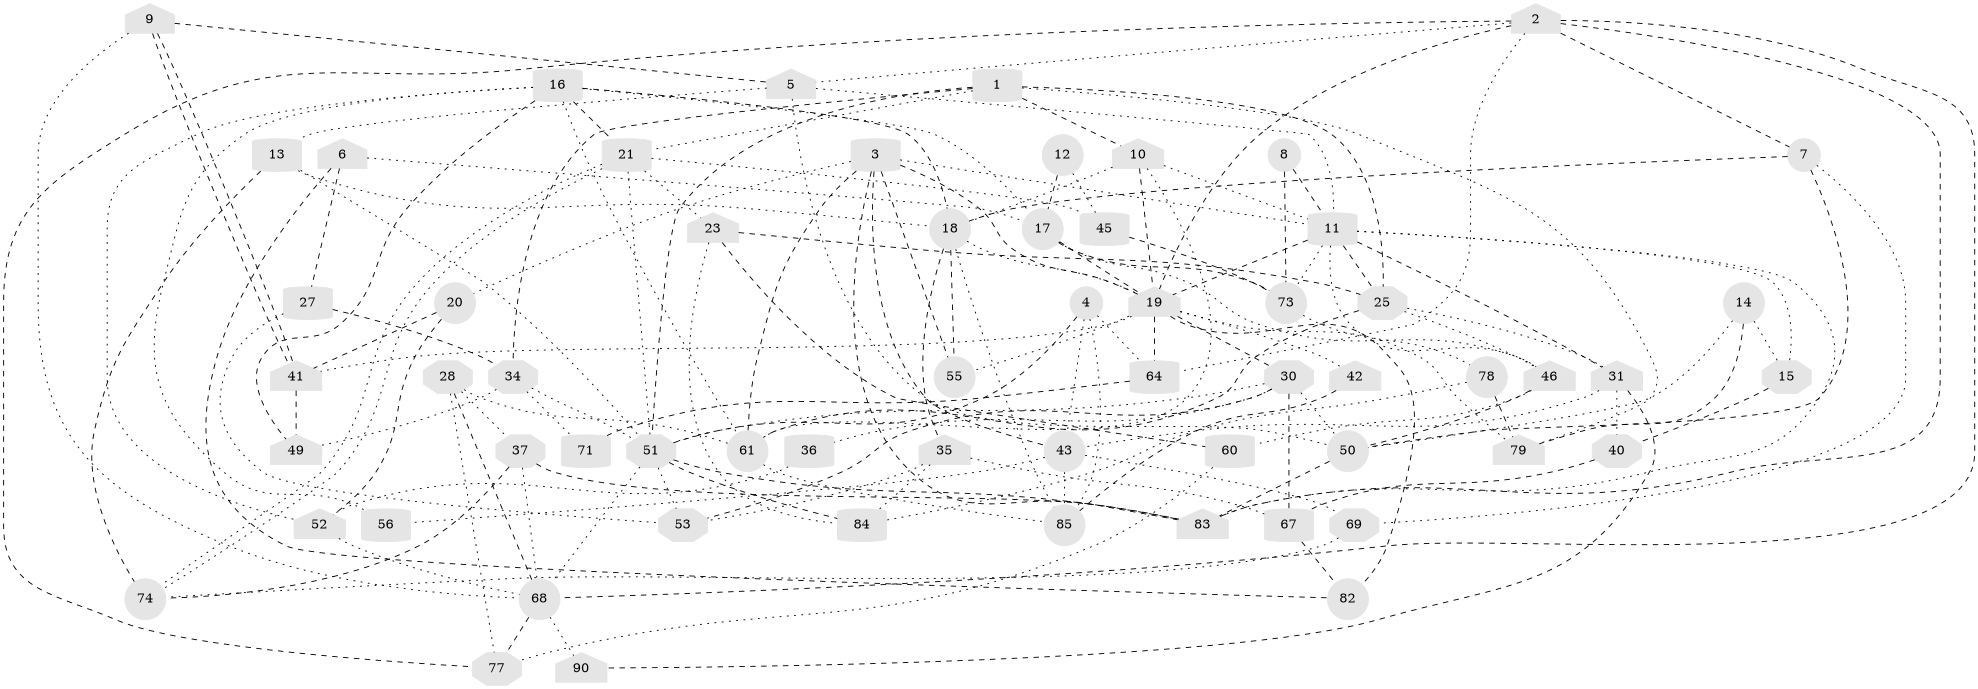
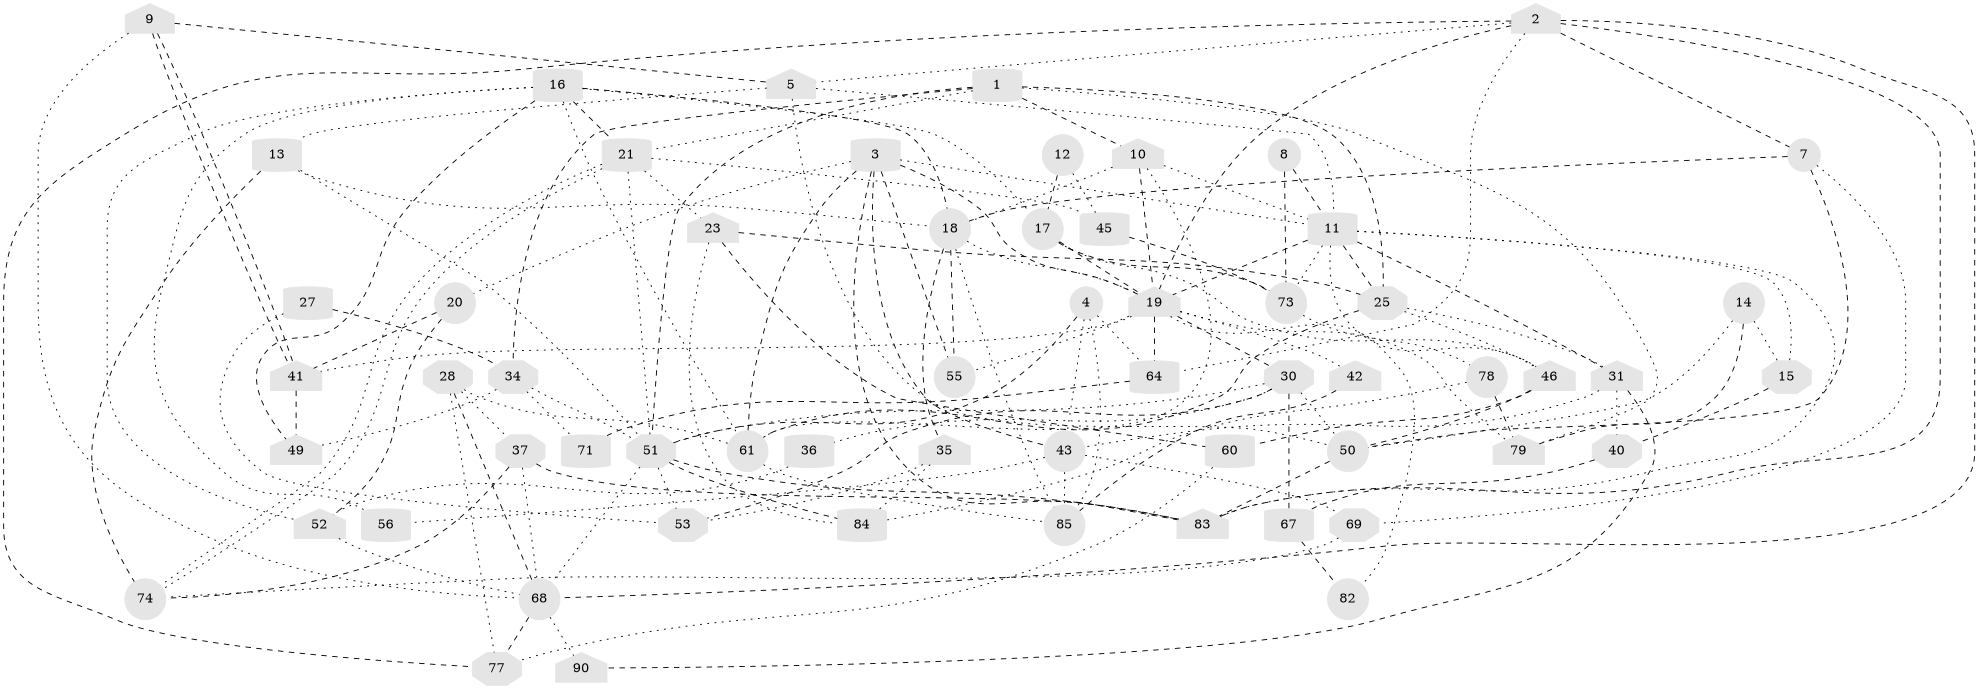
(342, 155) -> none
(1394, 362) -> (1394, 362)
(1401, 420) -> (1401, 420)
(1125, 485) -> none
